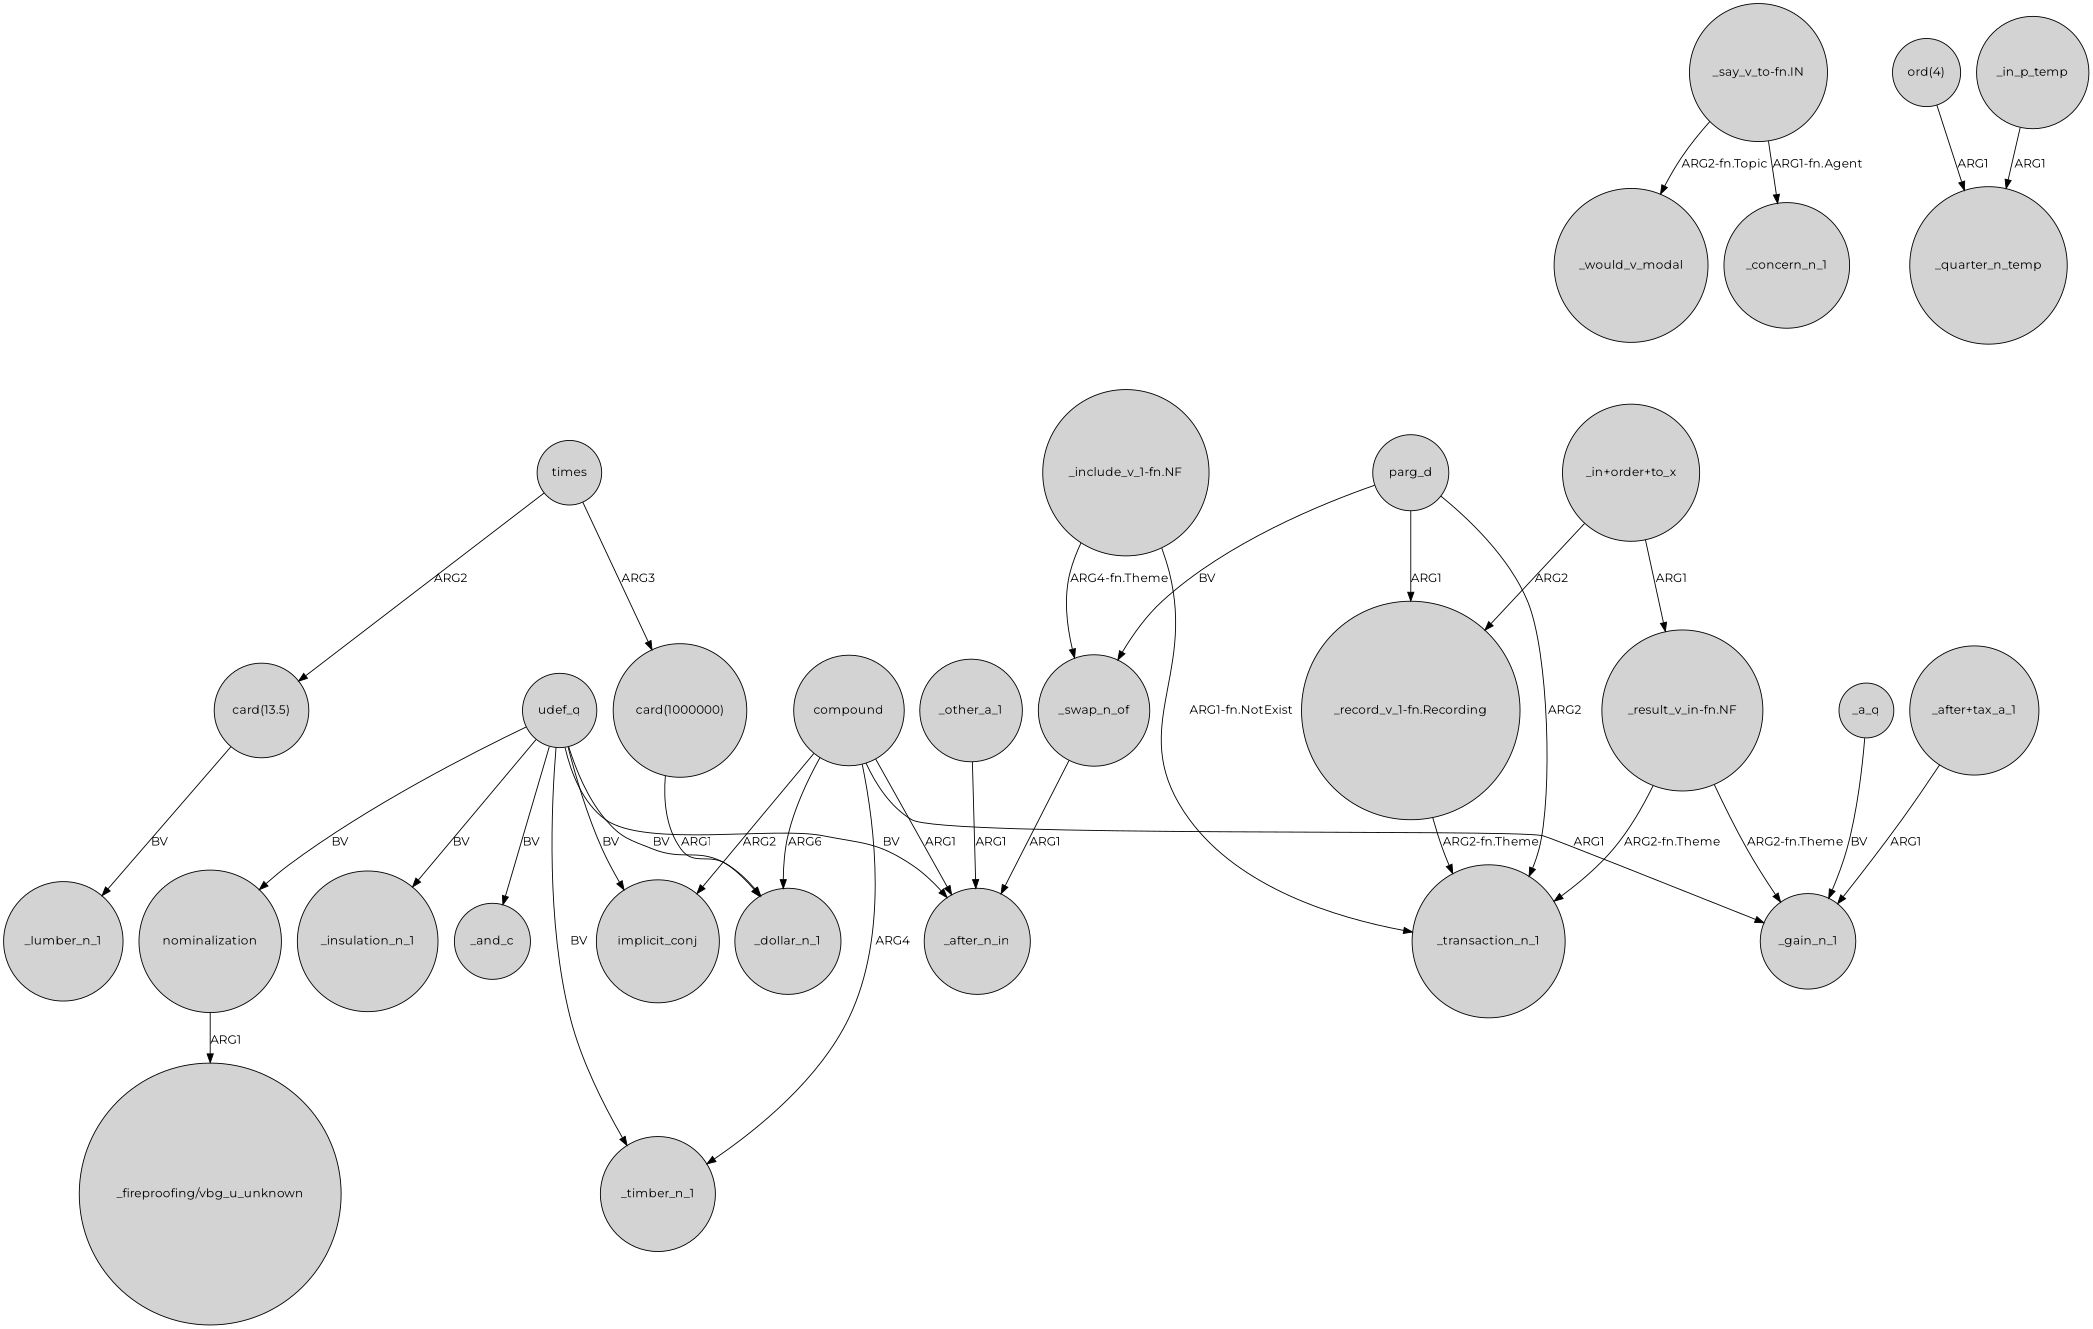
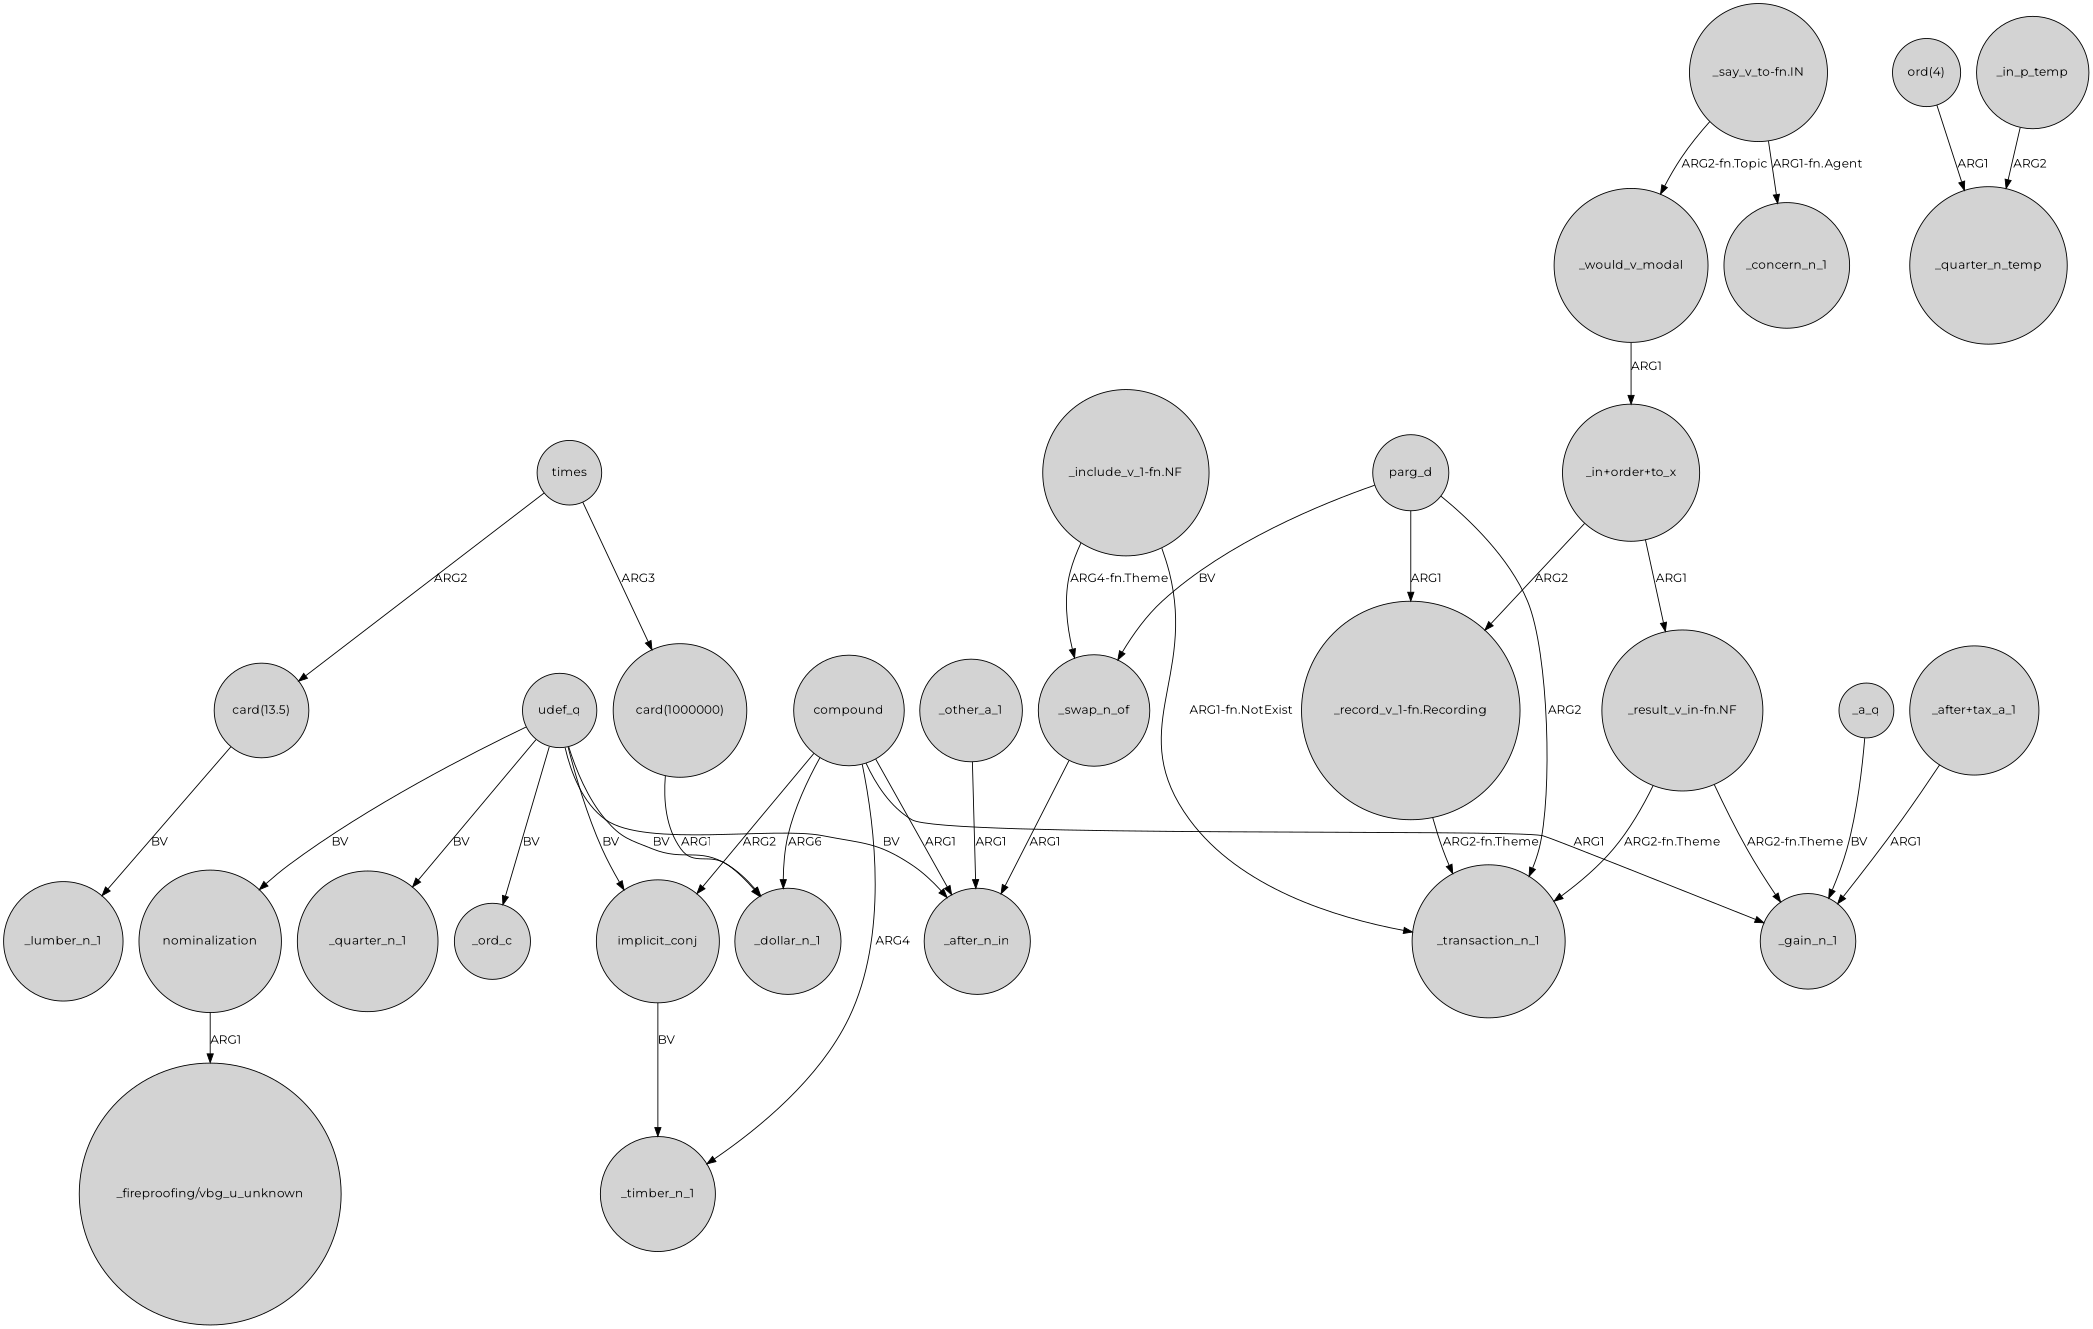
(2031, 164) -> (2031, 164)
none -> (1631, 369)
(368, 941) -> (368, 941)
(492, 941) -> (492, 941)
(558, 949) -> (658, 1065)
